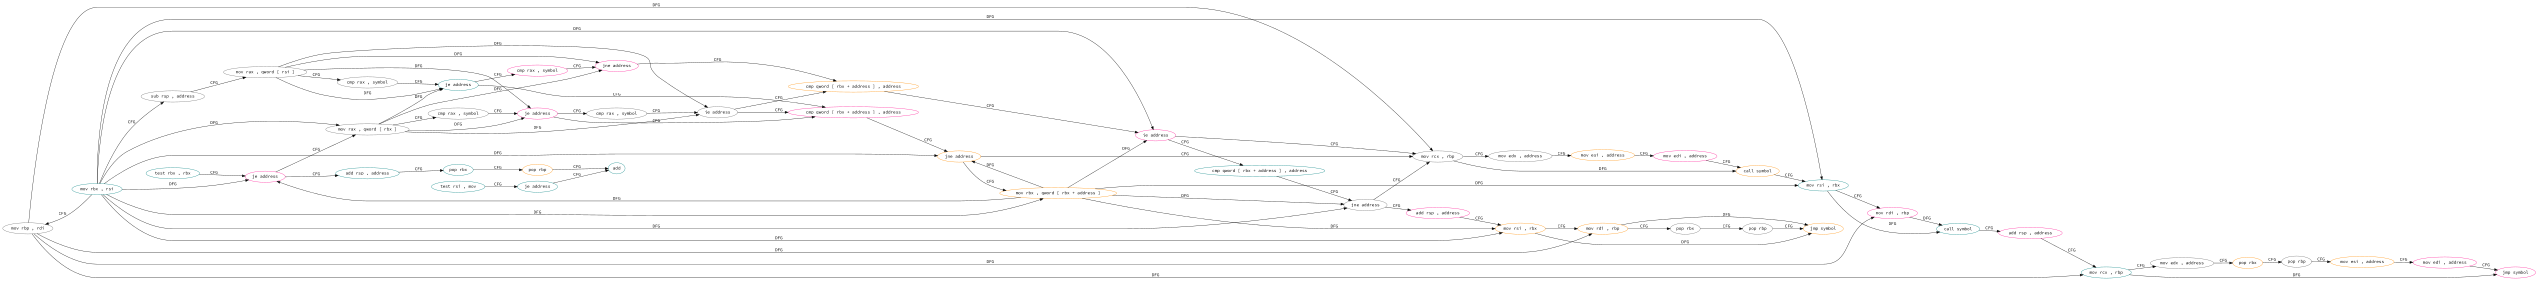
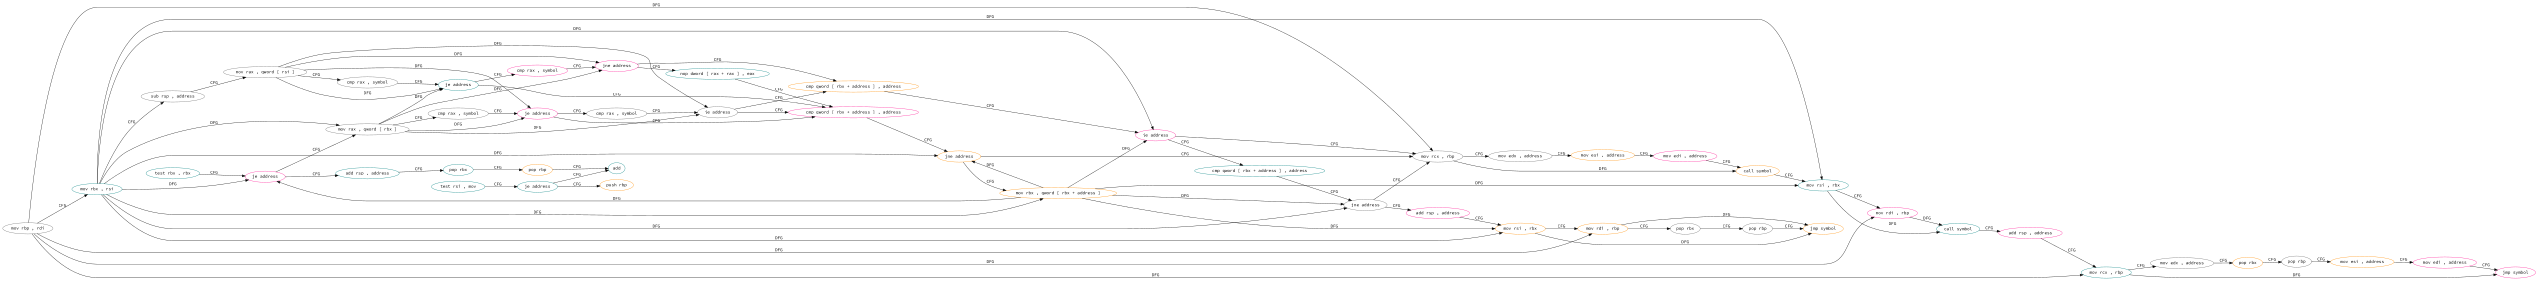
none -> (718, 74)
none -> (617, 185)
(72, 212) -> (61, 210)
